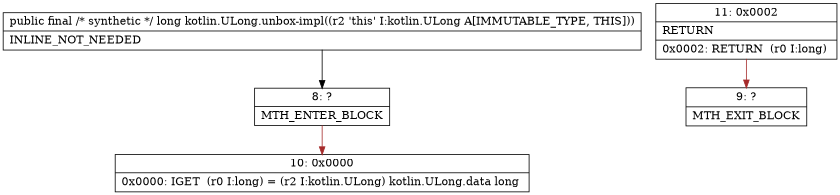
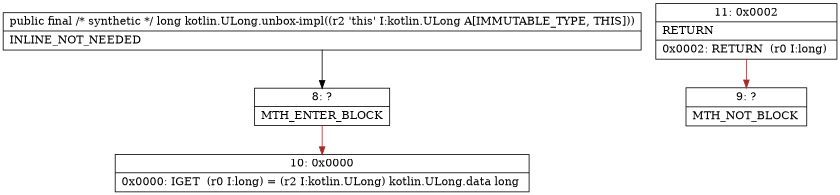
(746, 116) -> (745, 116)
